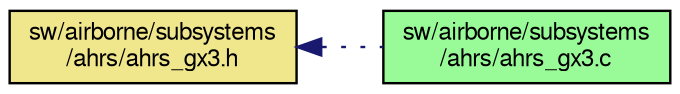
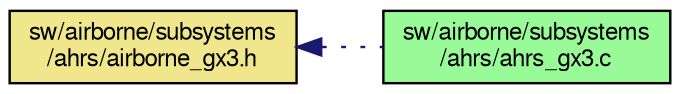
(153, 47) -> (153, 47)
